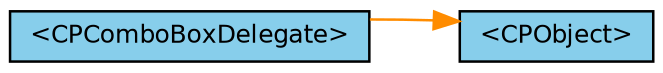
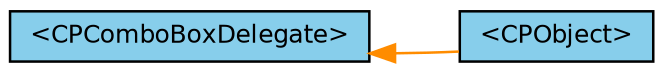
(402, 20) -> (427, 53)
